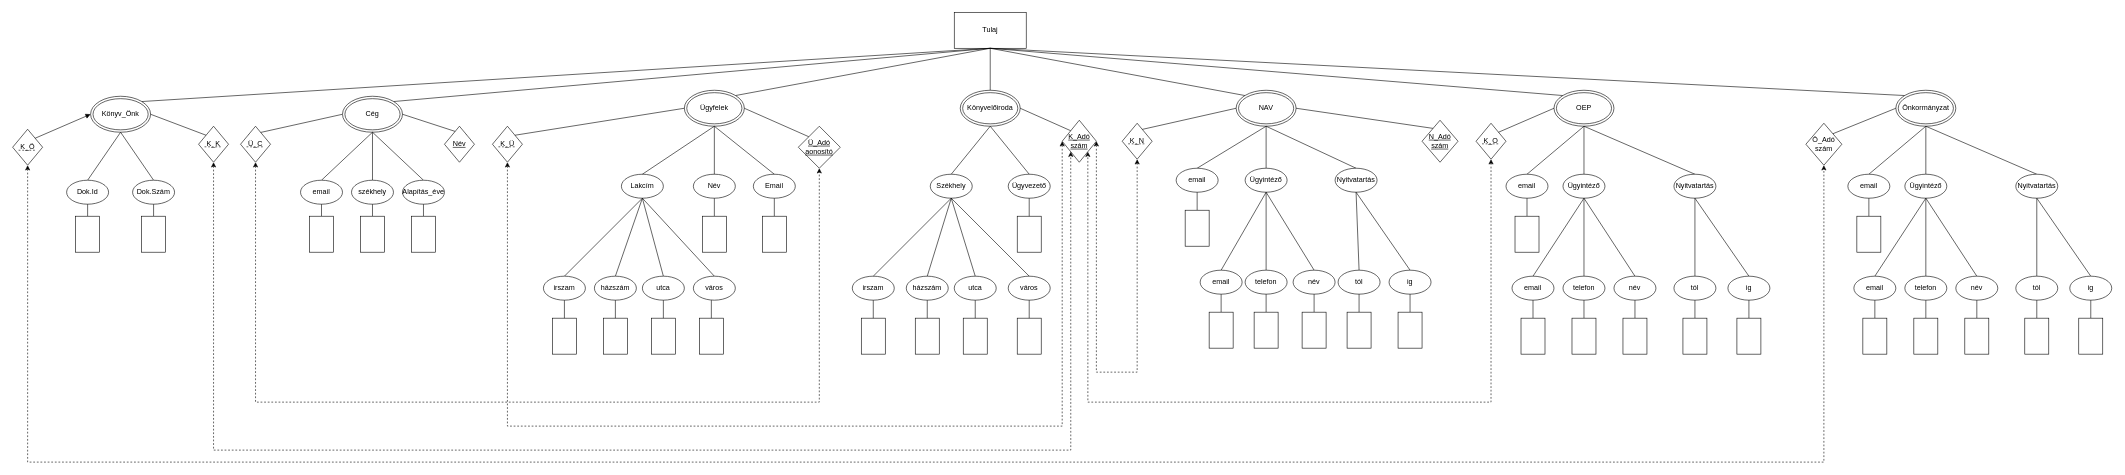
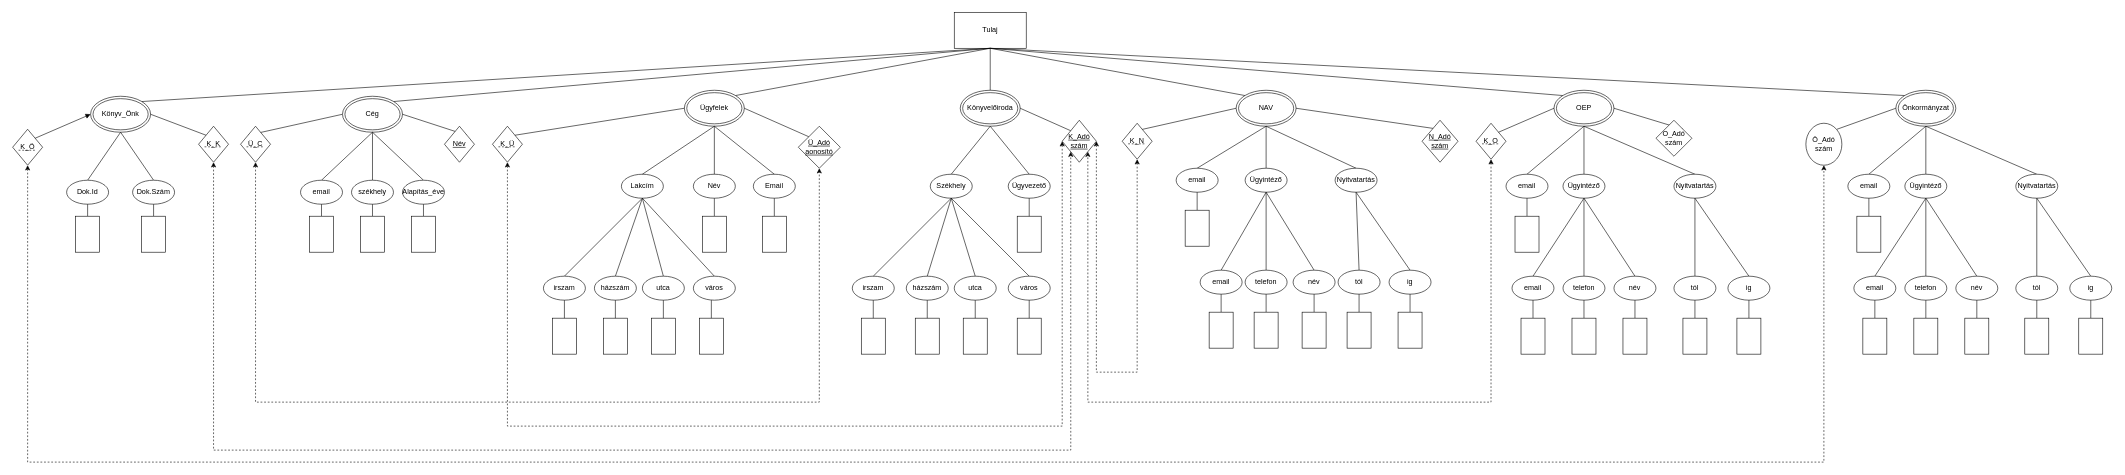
none -> (1649, 119)
none -> (1674, 138)
(1824, 144) -> (1824, 144)
